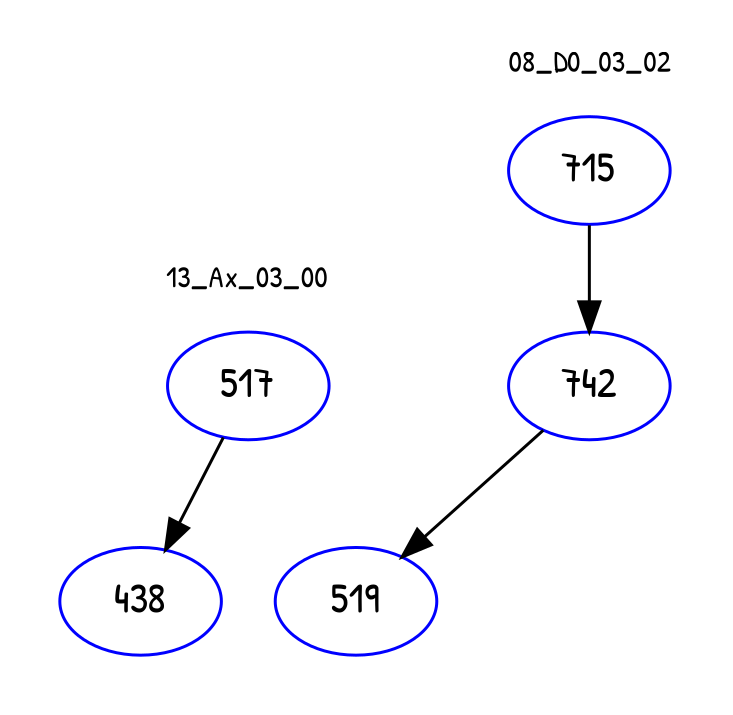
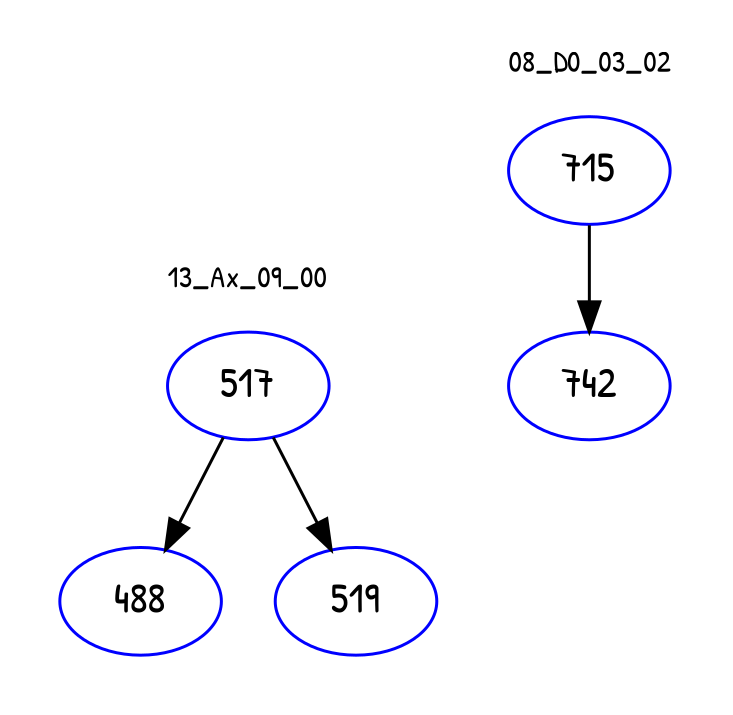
(248, 280) -> (248, 280)
(484, 484) -> (295, 480)
(141, 601) -> (141, 601)
